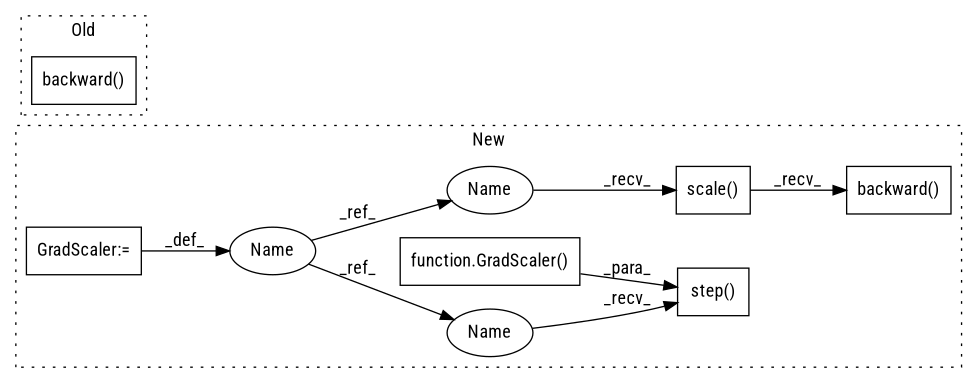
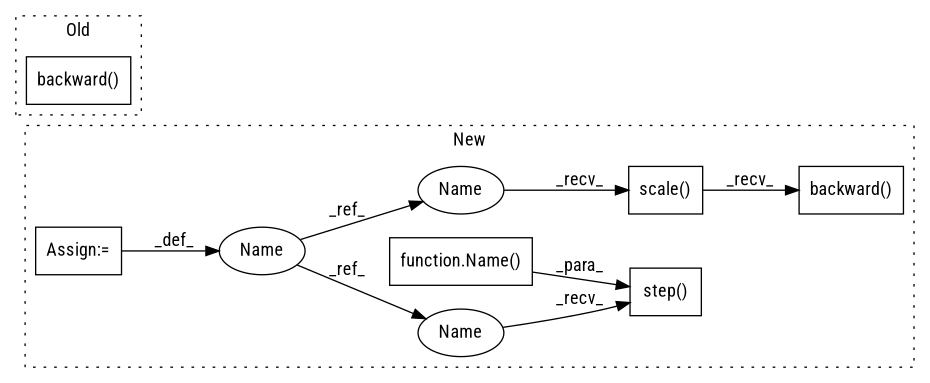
(84, 251) -> (79, 251)
(490, 262) -> (461, 262)
